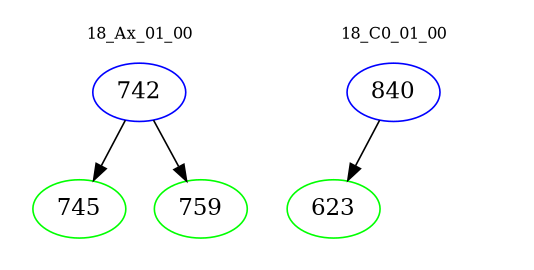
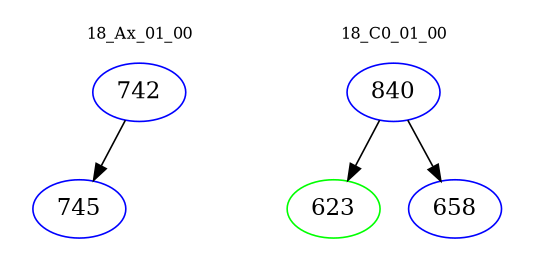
(79, 209) -> (79, 209)
(201, 209) -> none
none -> (455, 209)
